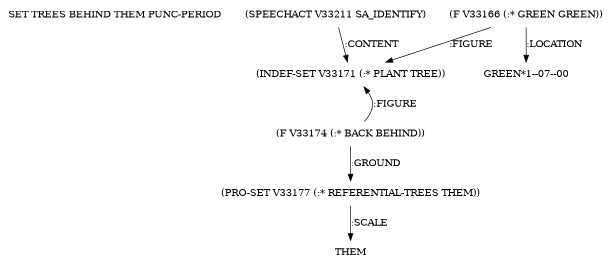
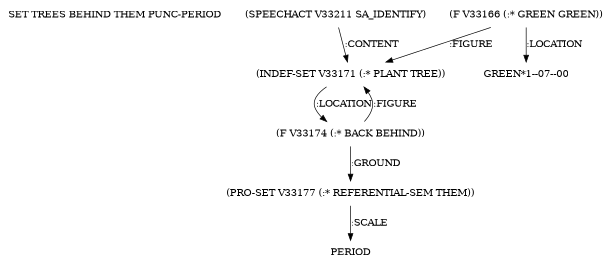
none -> (315, 101)
(351, 193) -> (351, 193)
(351, 253) -> (351, 253)
